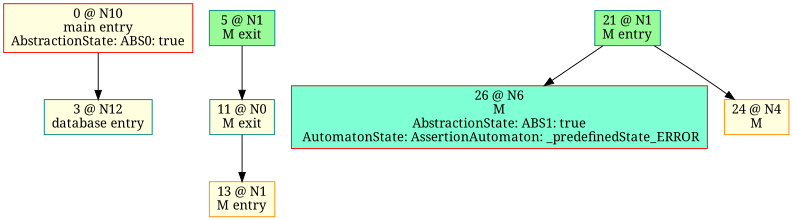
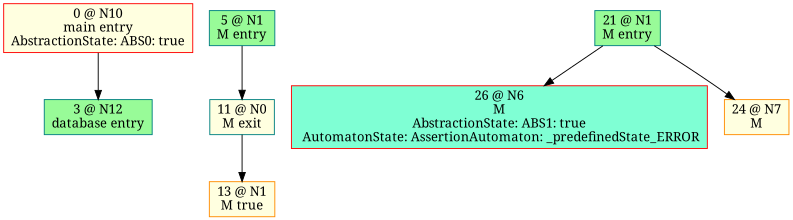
(242, 28) -> (242, 28)
(98, 117) -> (98, 117)
(757, 117) -> (757, 117)
(242, 199) -> (242, 199)
